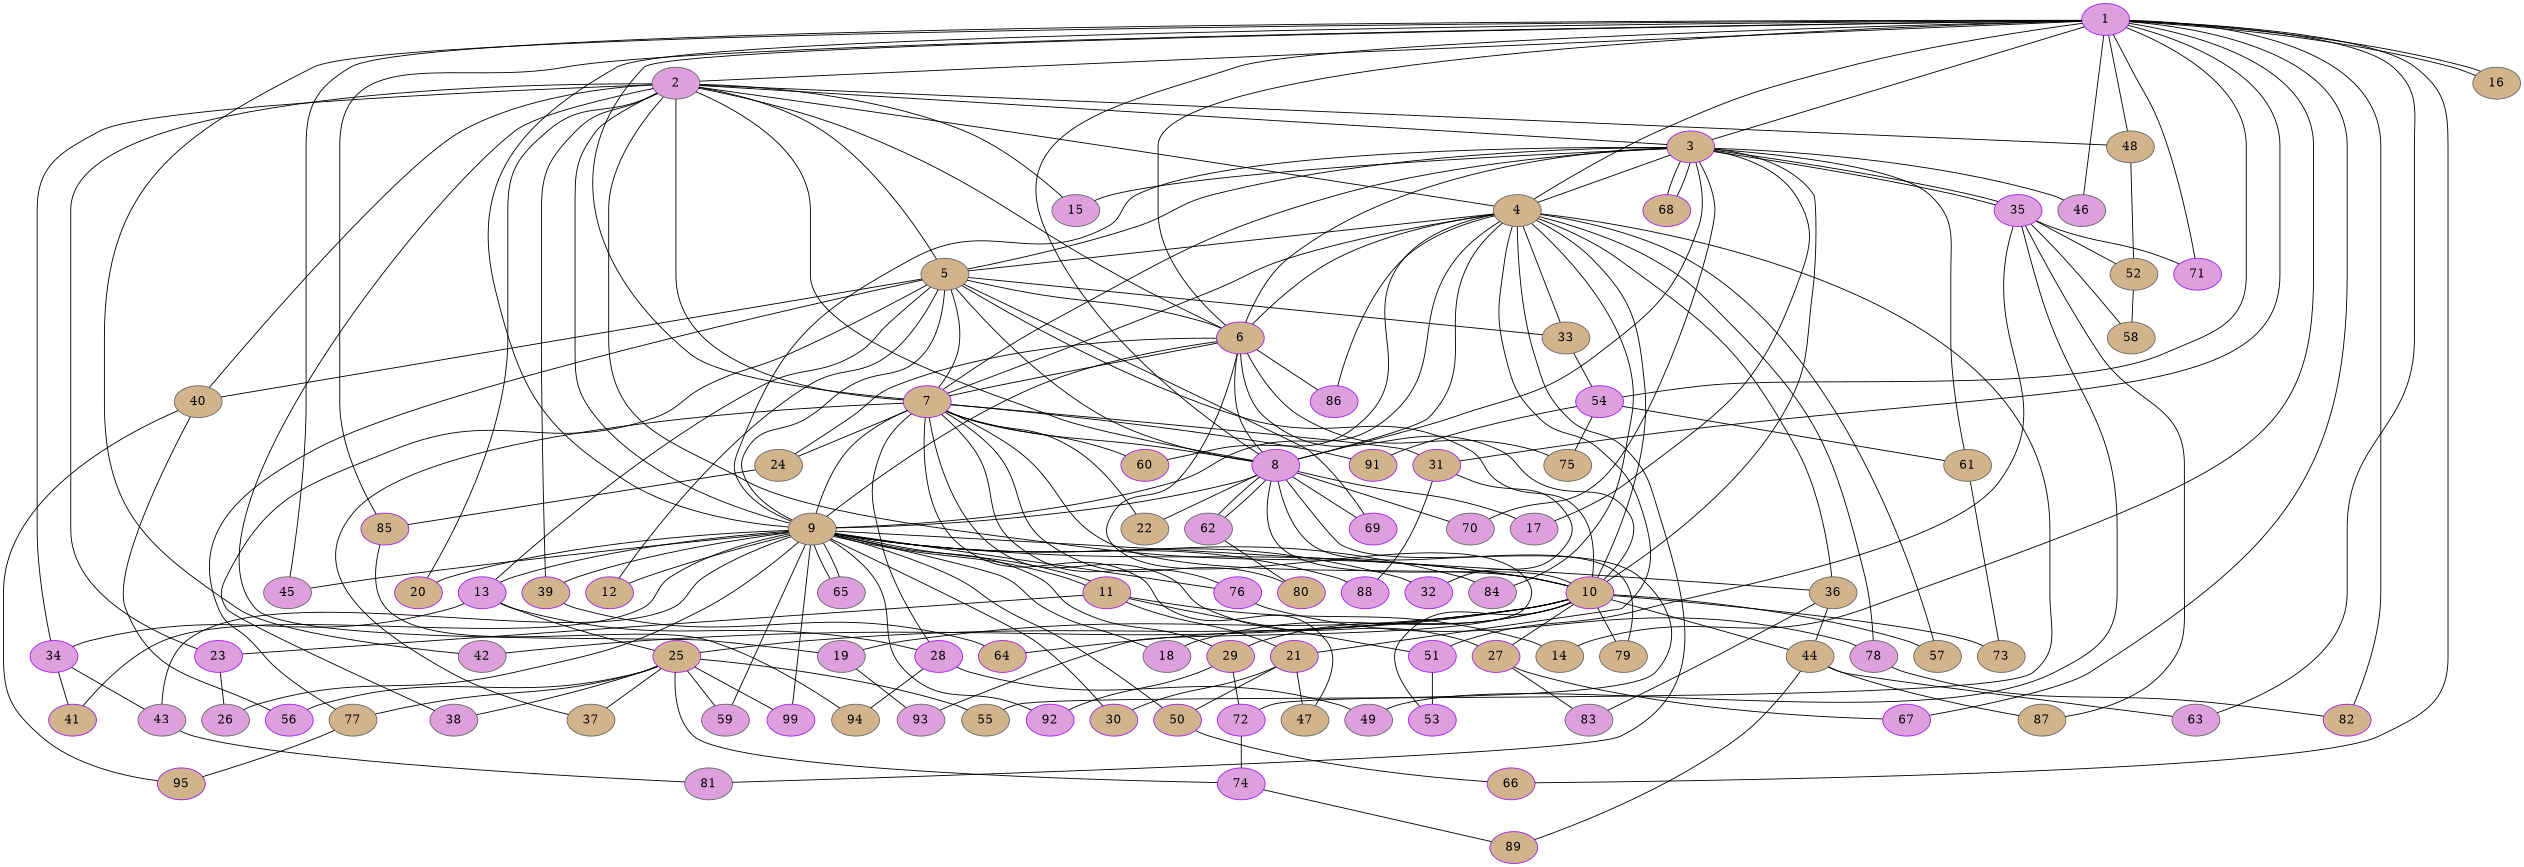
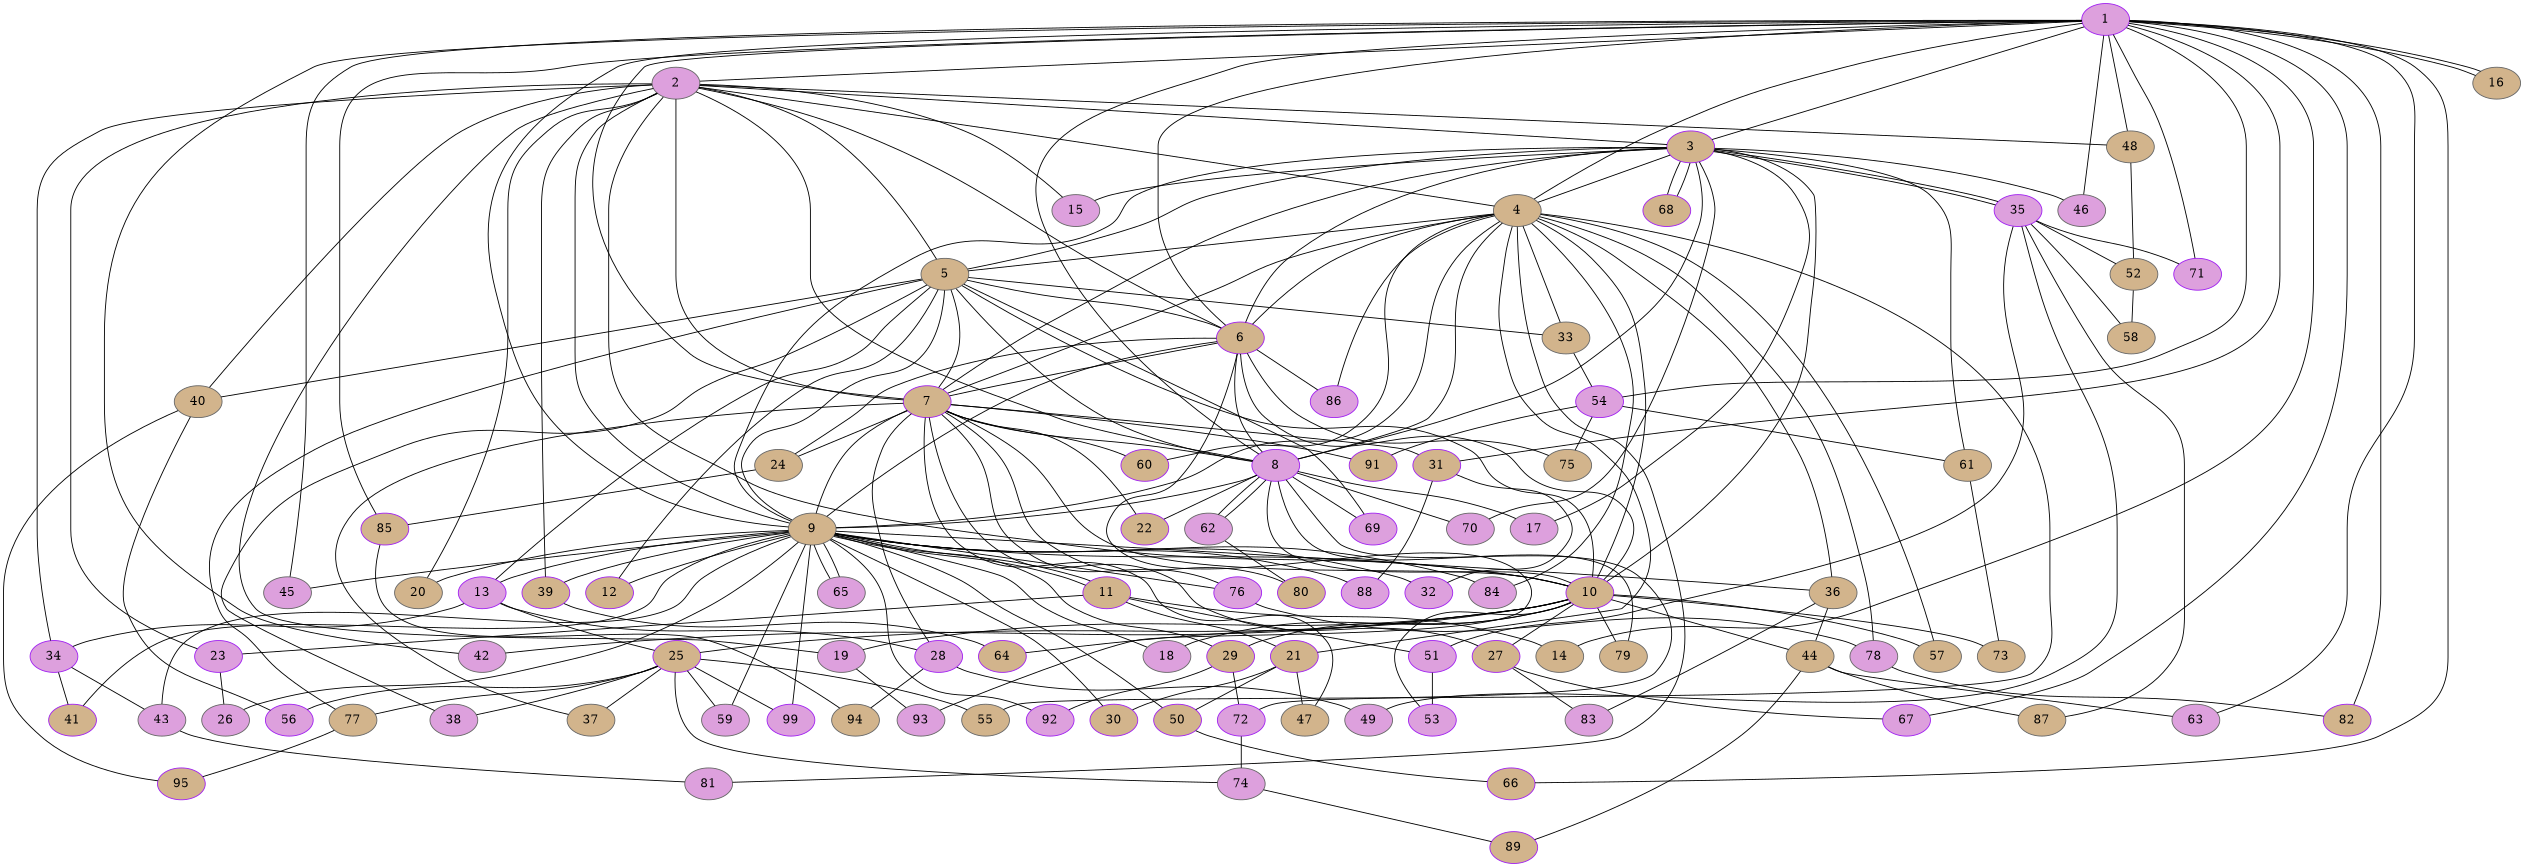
(1145, 529) -> (1145, 529)
(418, 593) -> (418, 593)
(1241, 784) -> (1241, 784)
